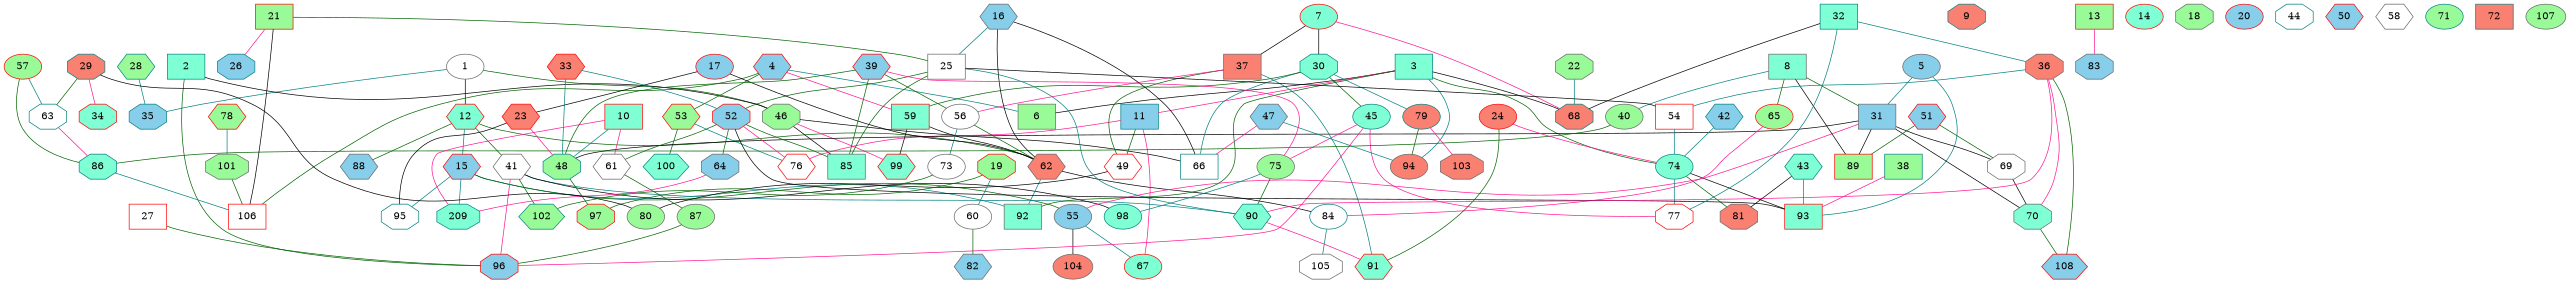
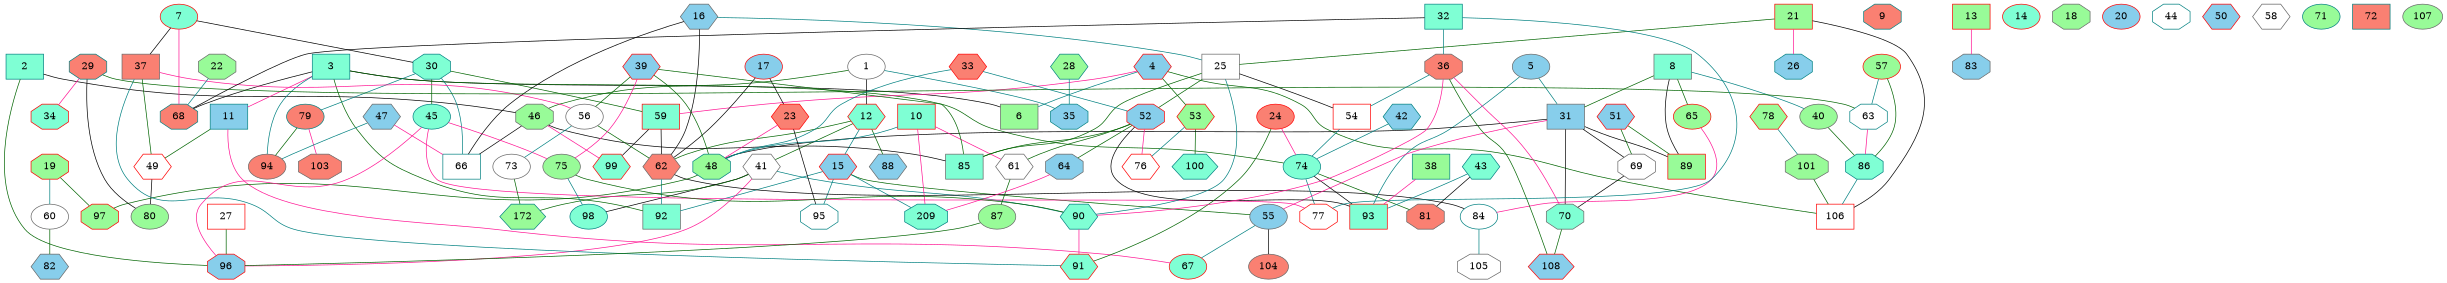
(1043, 131) -> none
(542, 217) -> (523, 217)
